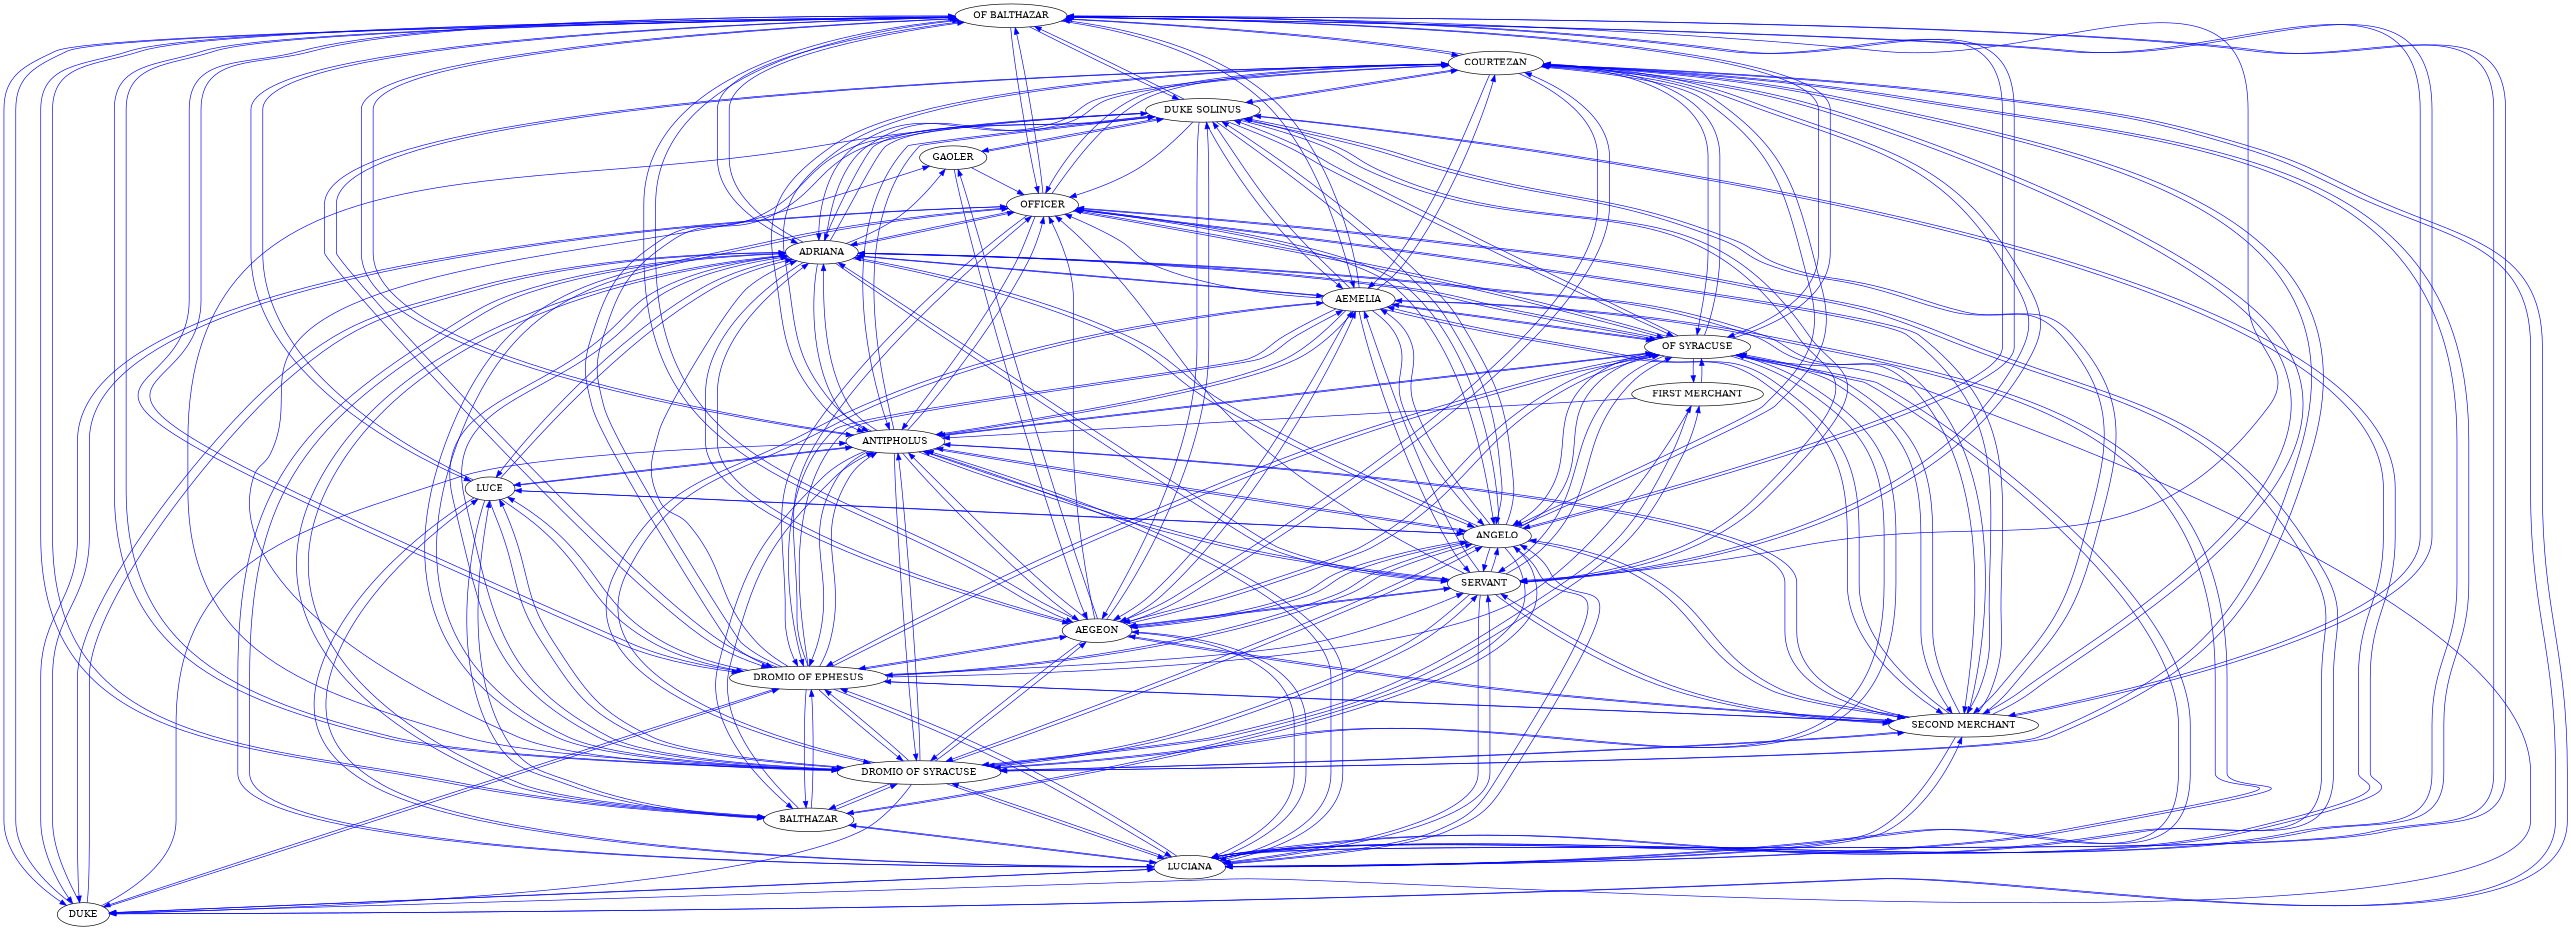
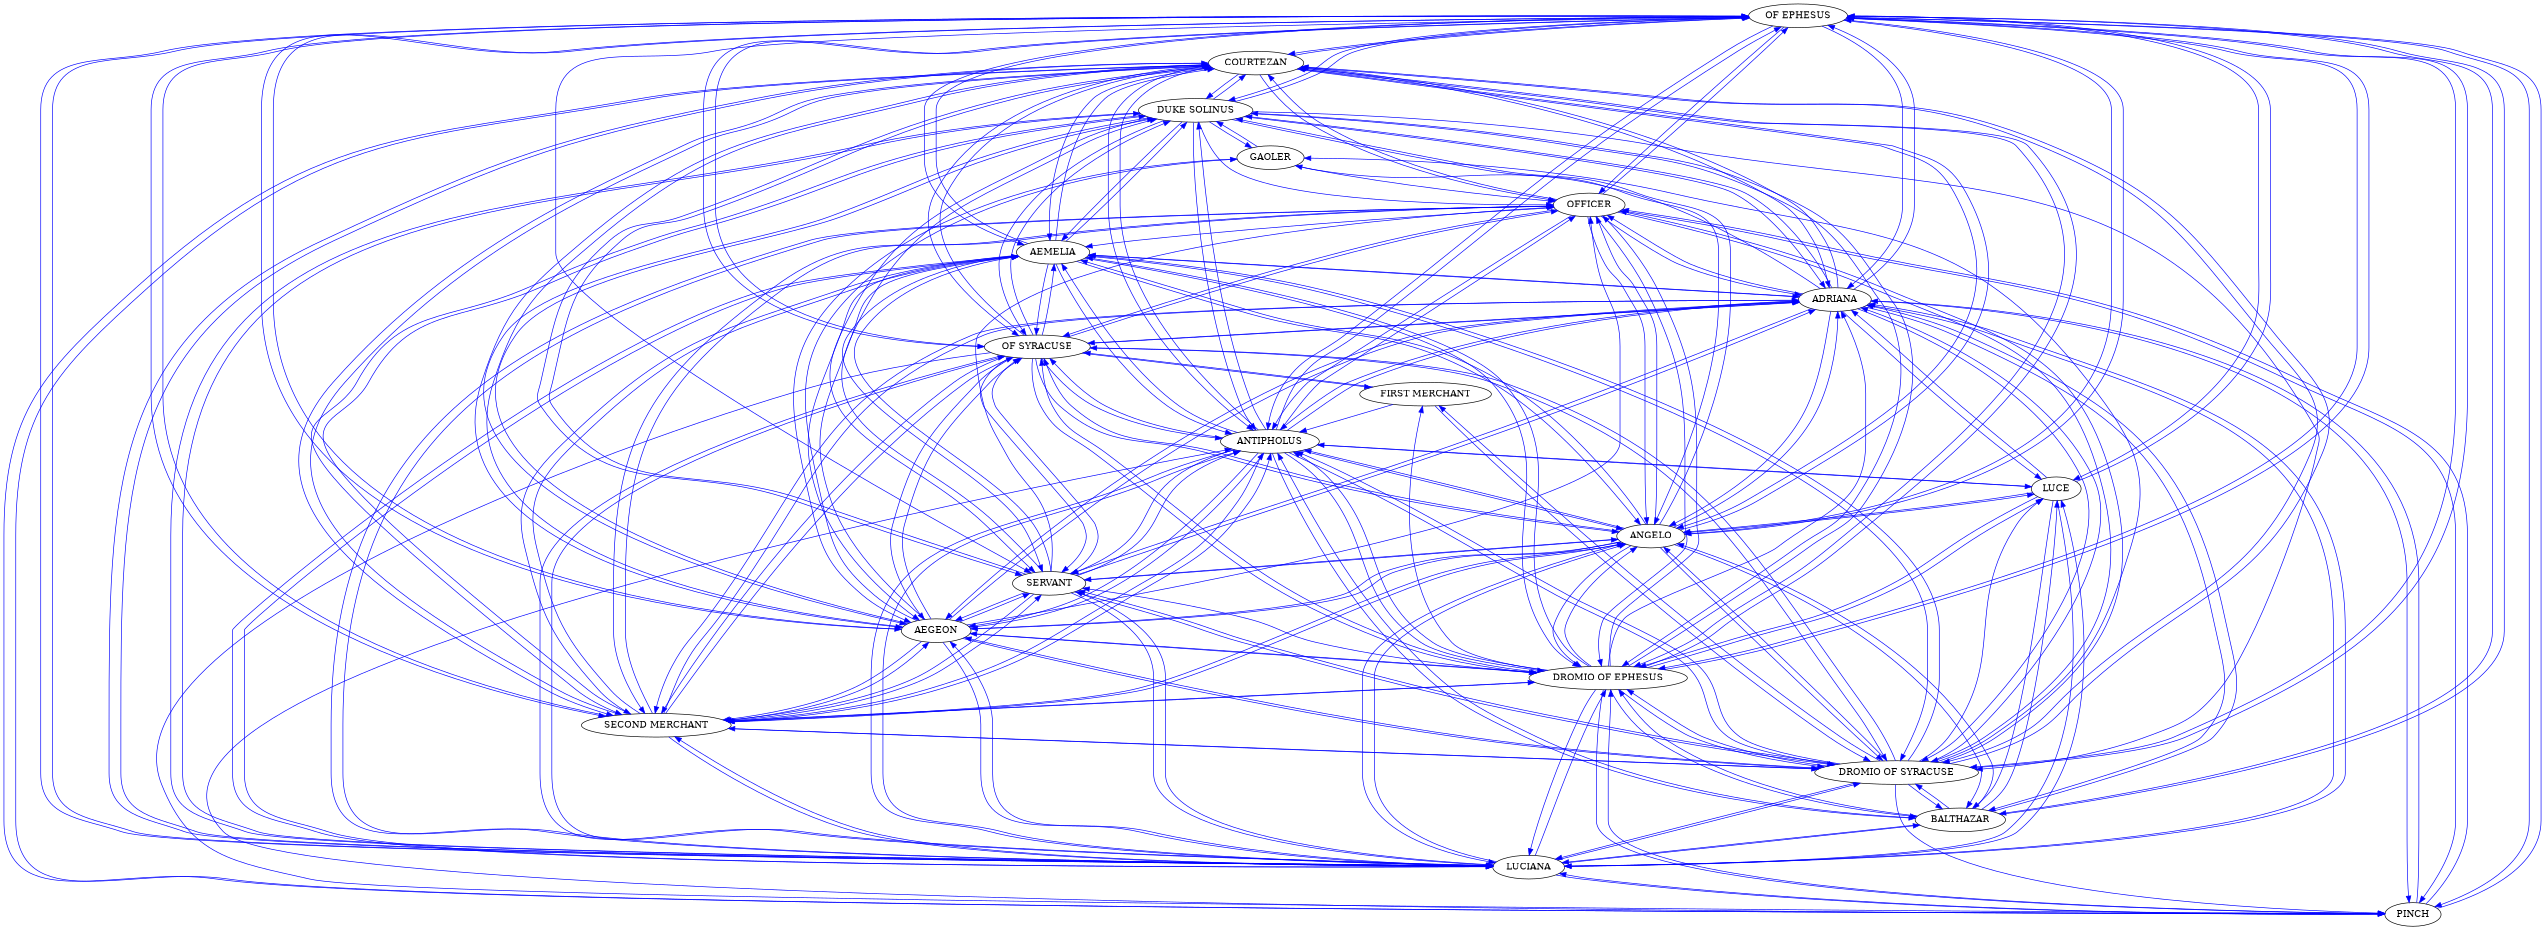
(1011, 16) -> (1798, 16)
(1190, 277) -> (1323, 224)
(601, 714) -> none
(83, 914) -> (2413, 914)
